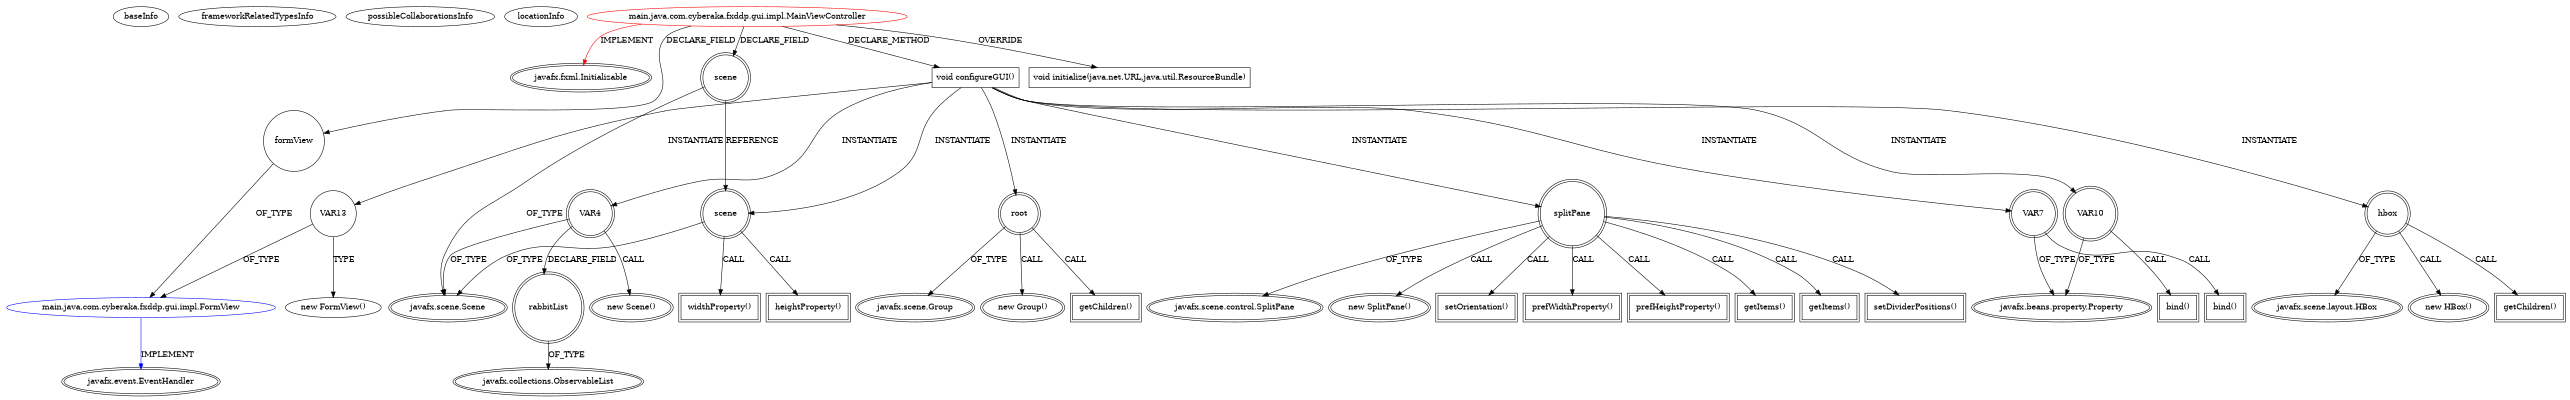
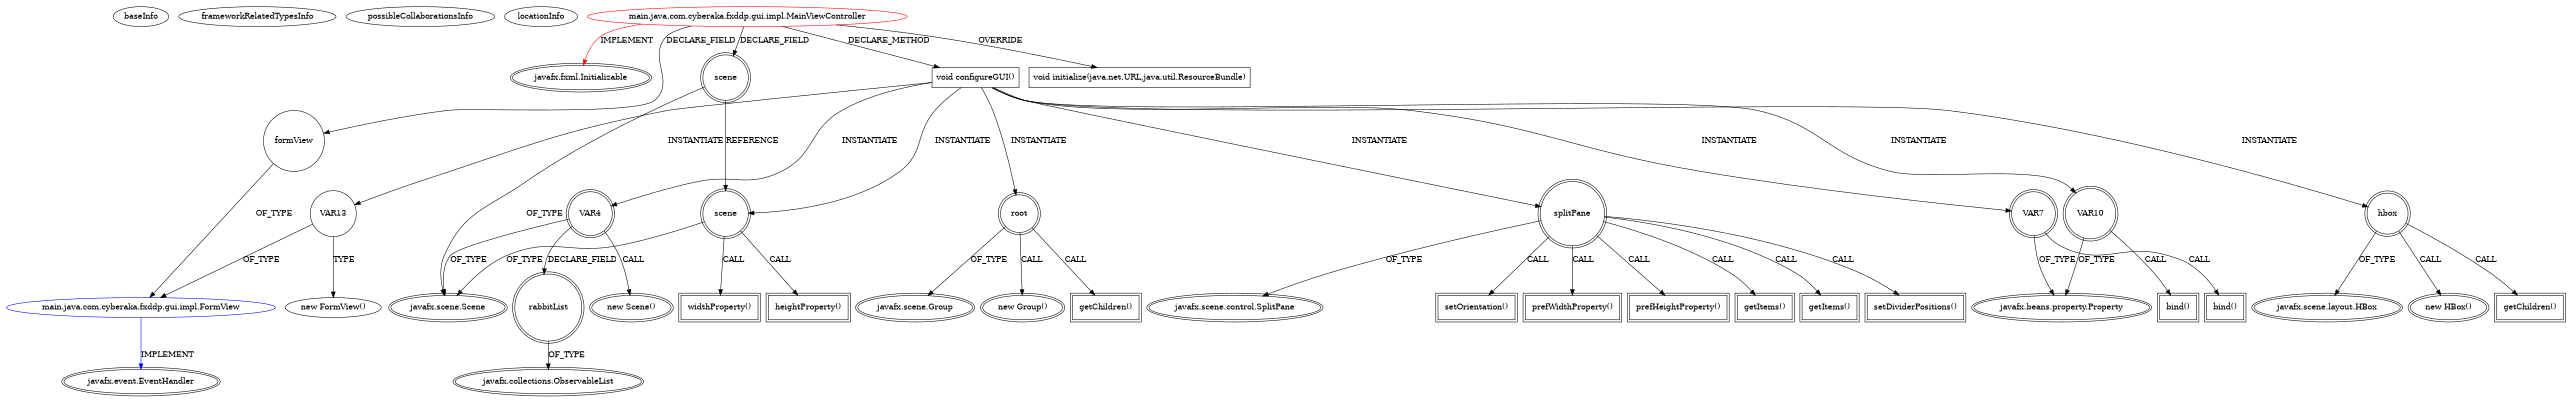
(1380, 308) -> none
